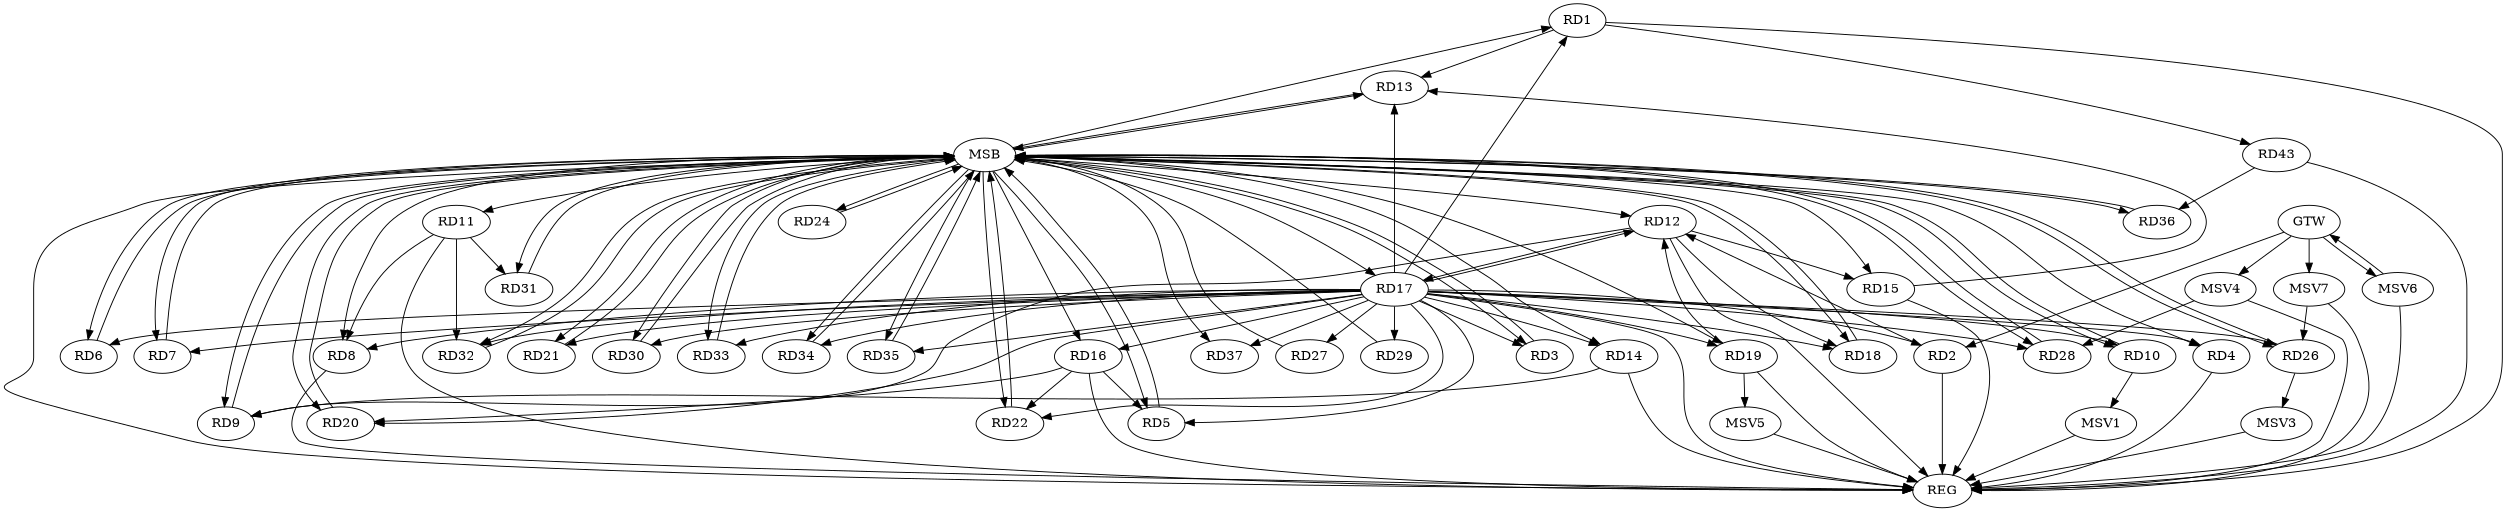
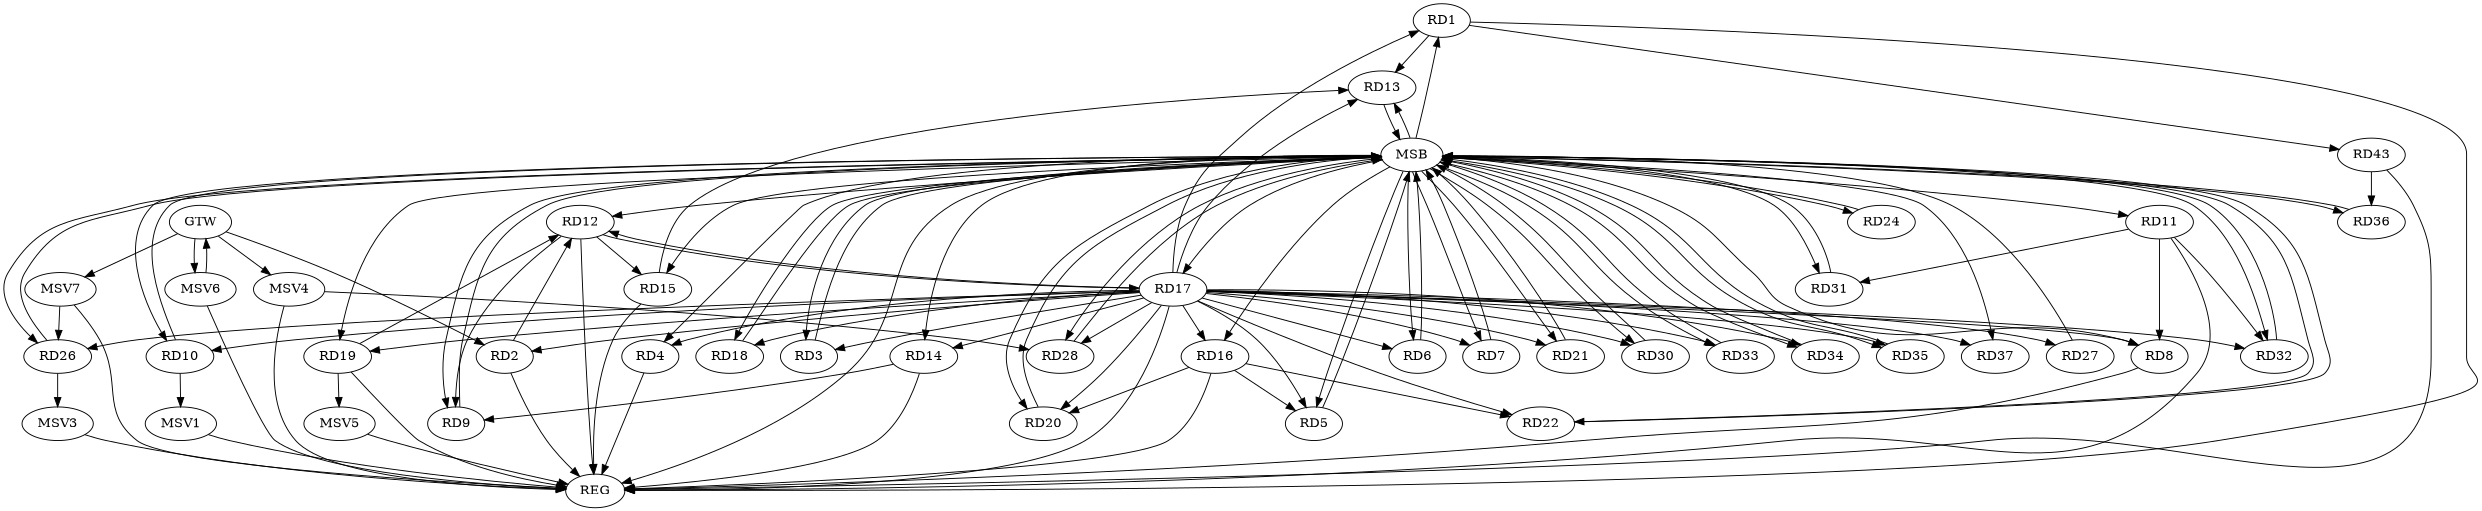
(1746, 299) -> none
(1394, 357) -> none
